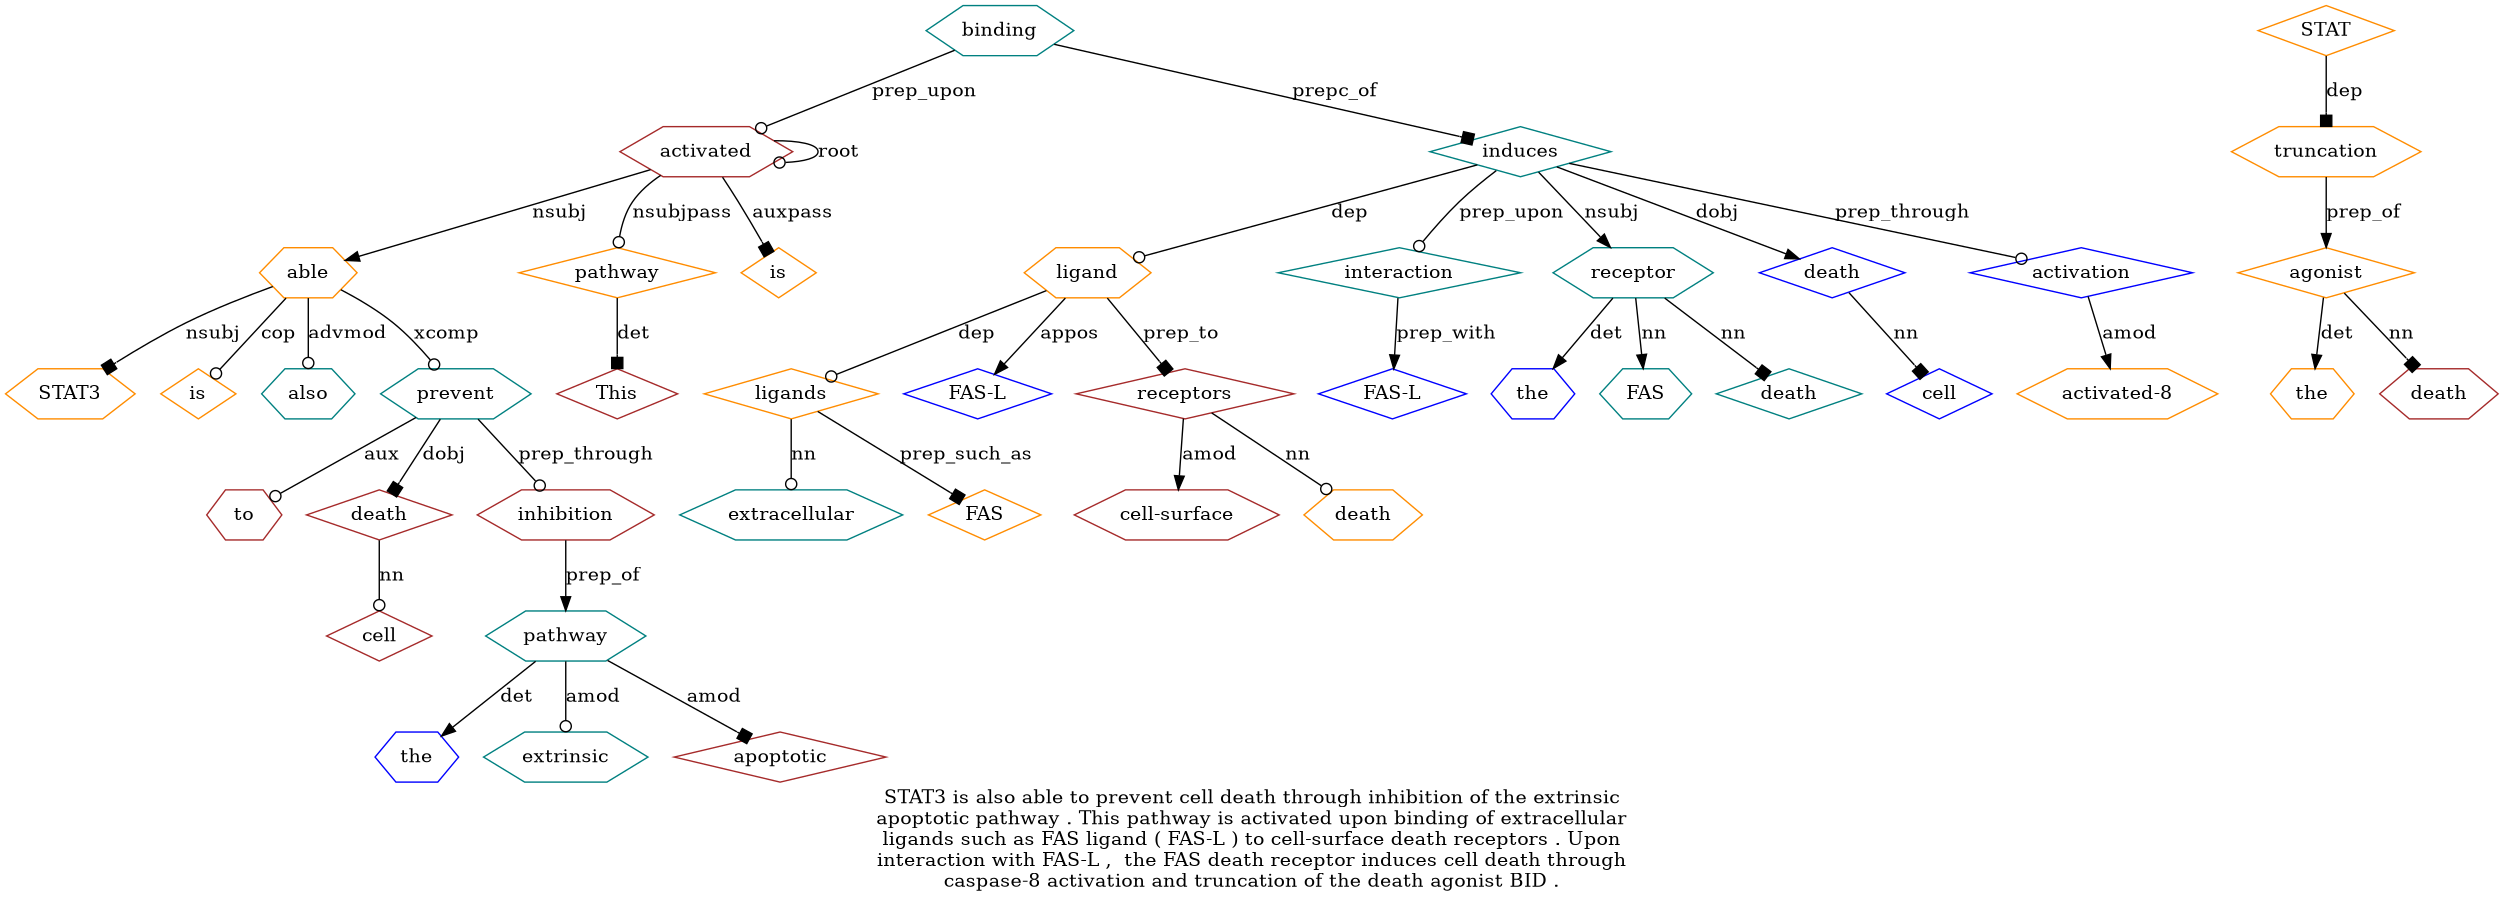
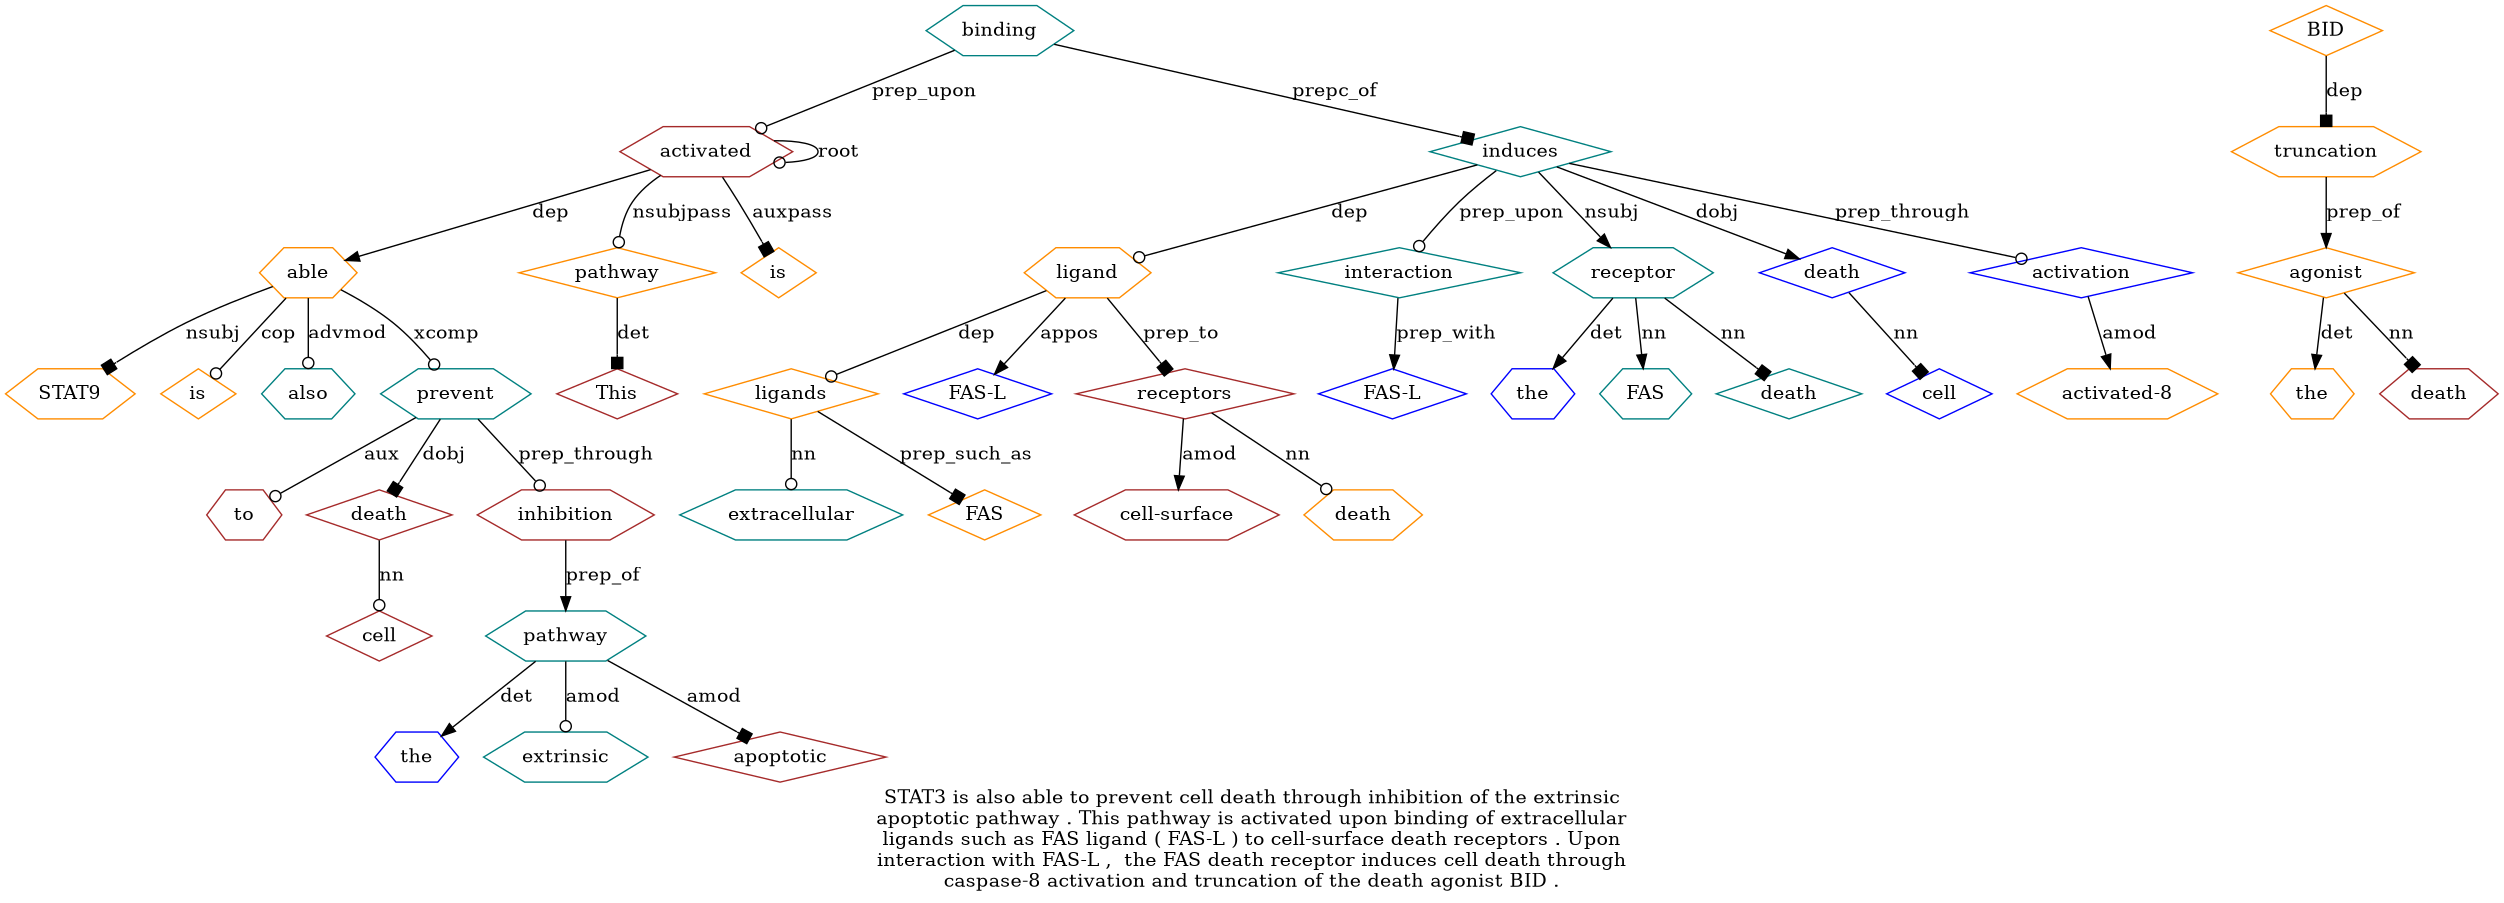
(2326, 31) -> (2326, 31)
(560, 212) -> (551, 212)
(70, 394) -> (70, 394)
